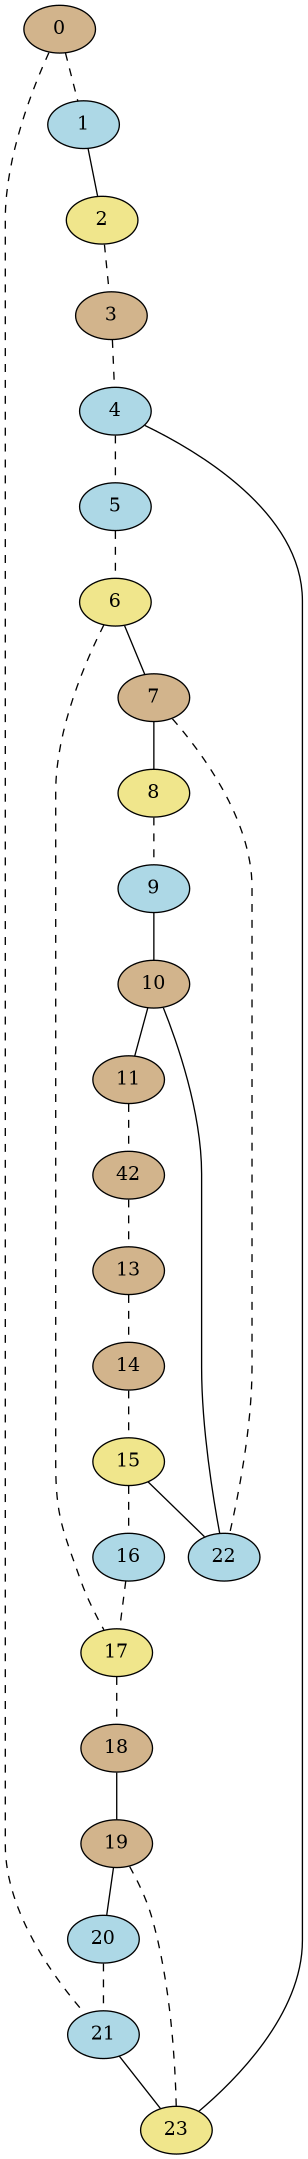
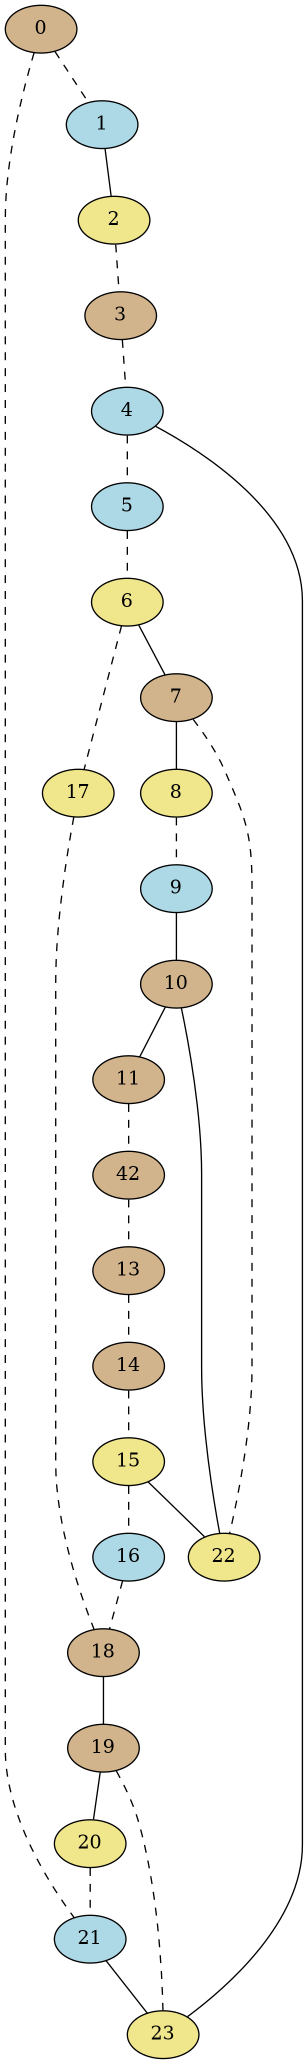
(224, 1557) -> (224, 1557)
(123, 1605) -> (116, 1605)
(103, 1939) -> (90, 1844)
